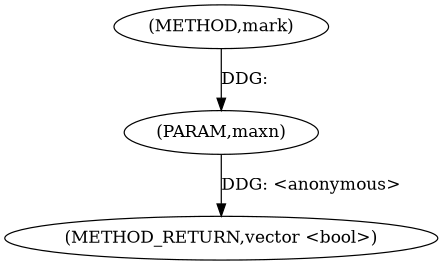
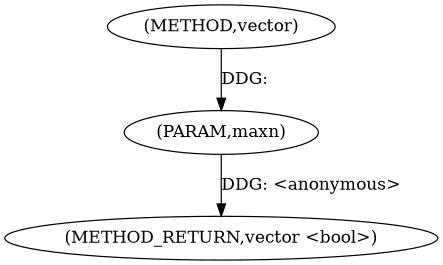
(221, 27) -> (221, 27)
